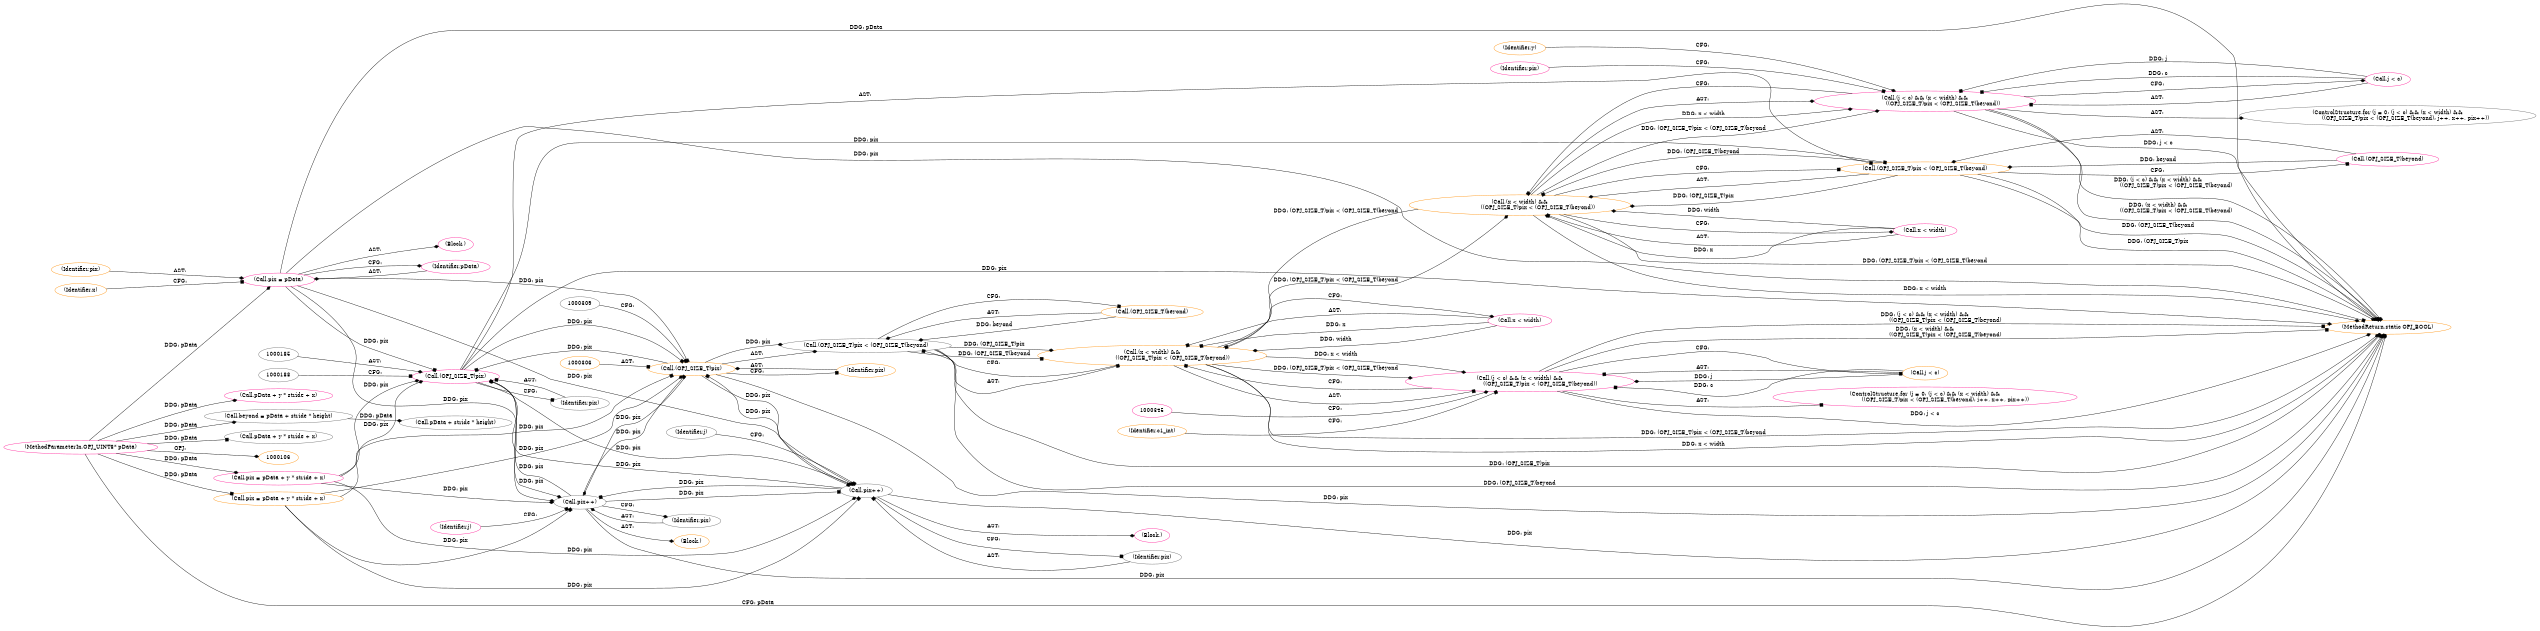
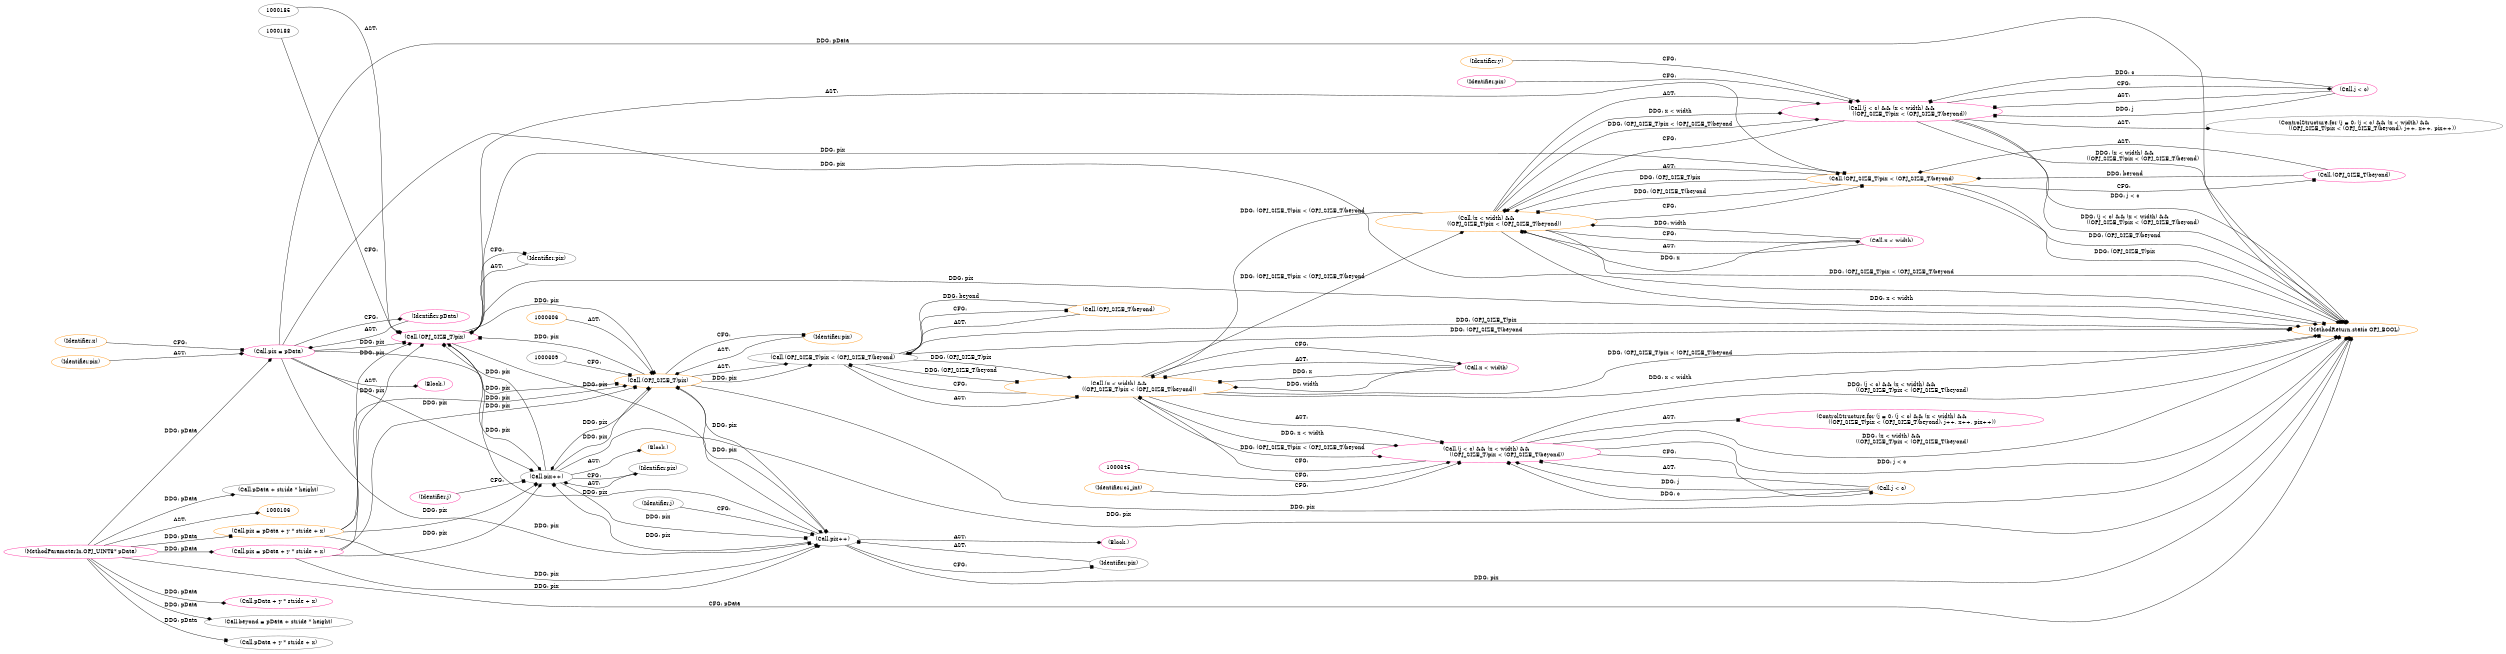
(372, 420) -> (160, 515)
(181, 449) -> (181, 520)
